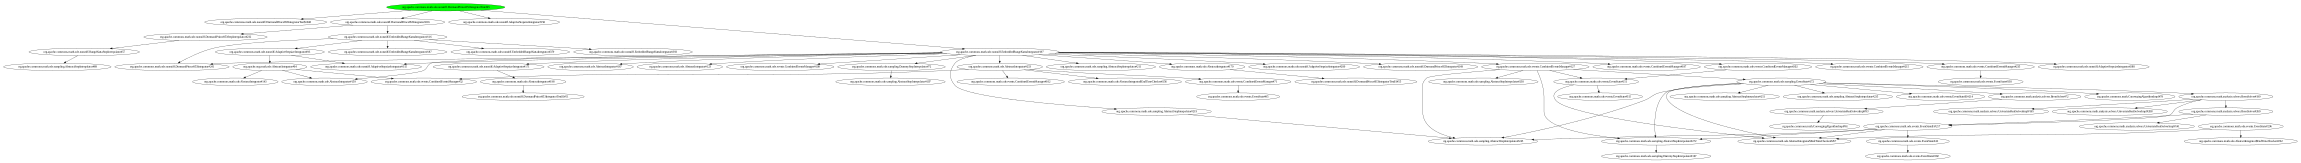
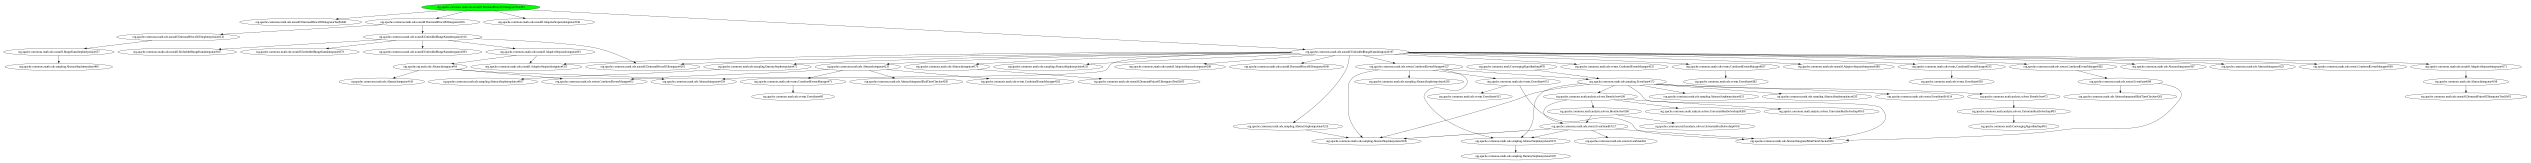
(1677, 74) -> (2091, 74)
(1967, 88) -> (1566, 74)
(1908, 148) -> (1726, 73)
